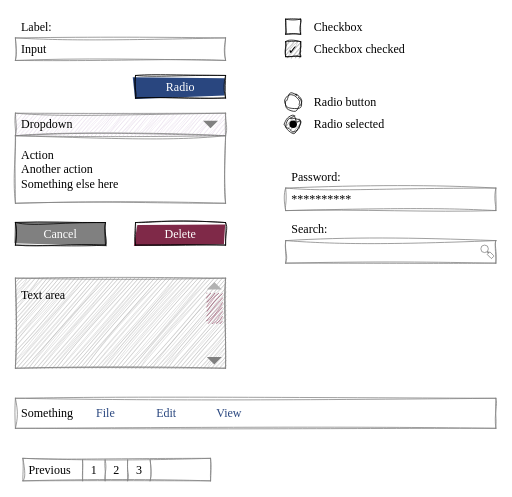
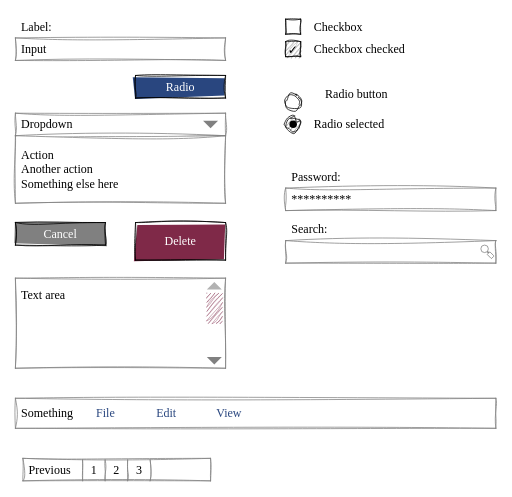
(402, 102) -> (413, 94)
(120, 124) -> (120, 124)
(180, 234) -> (180, 241)
(120, 323) -> (120, 323)
